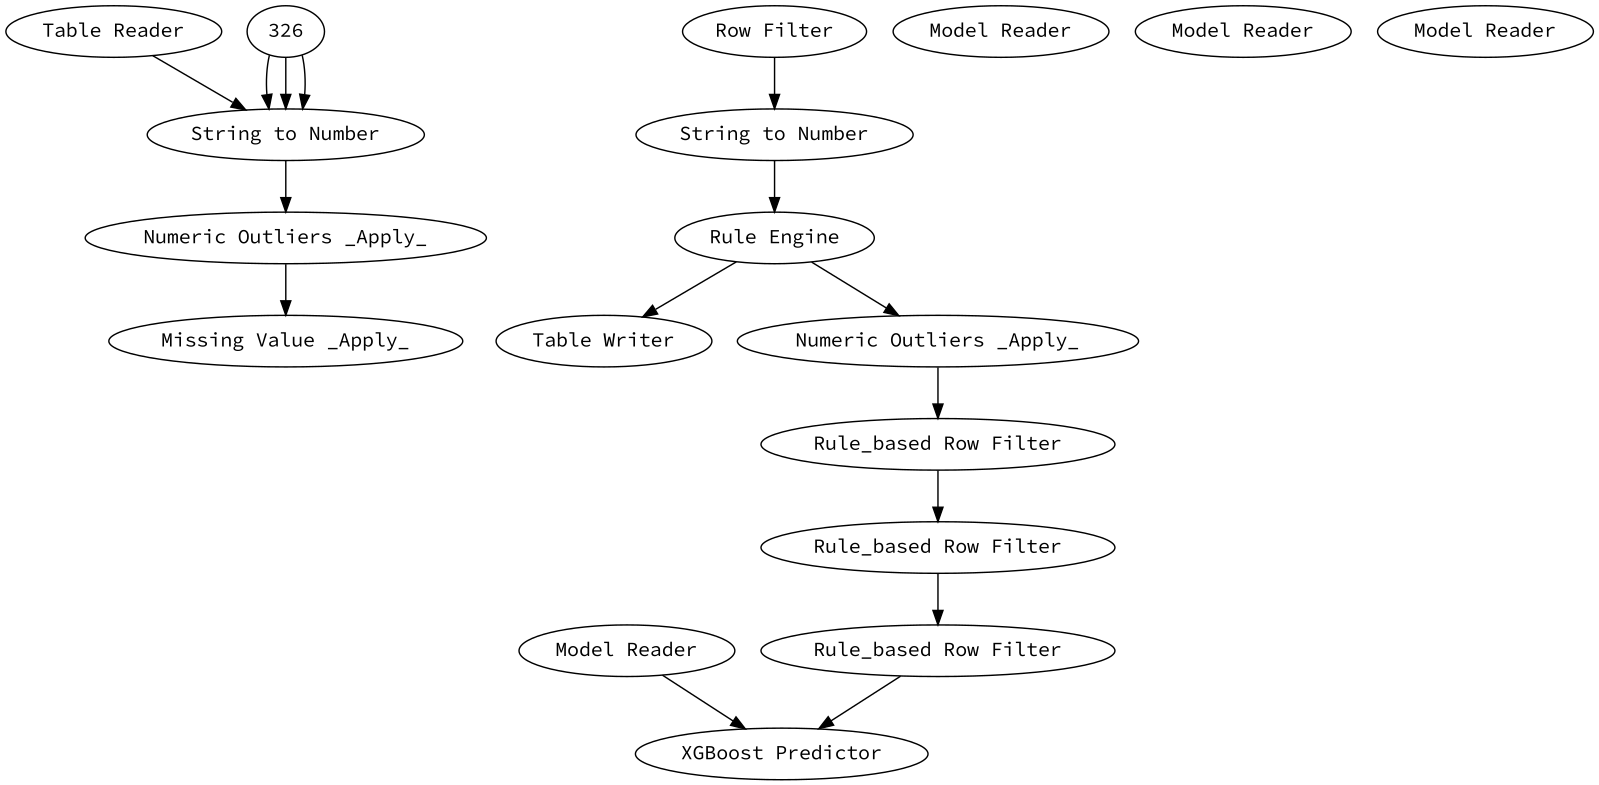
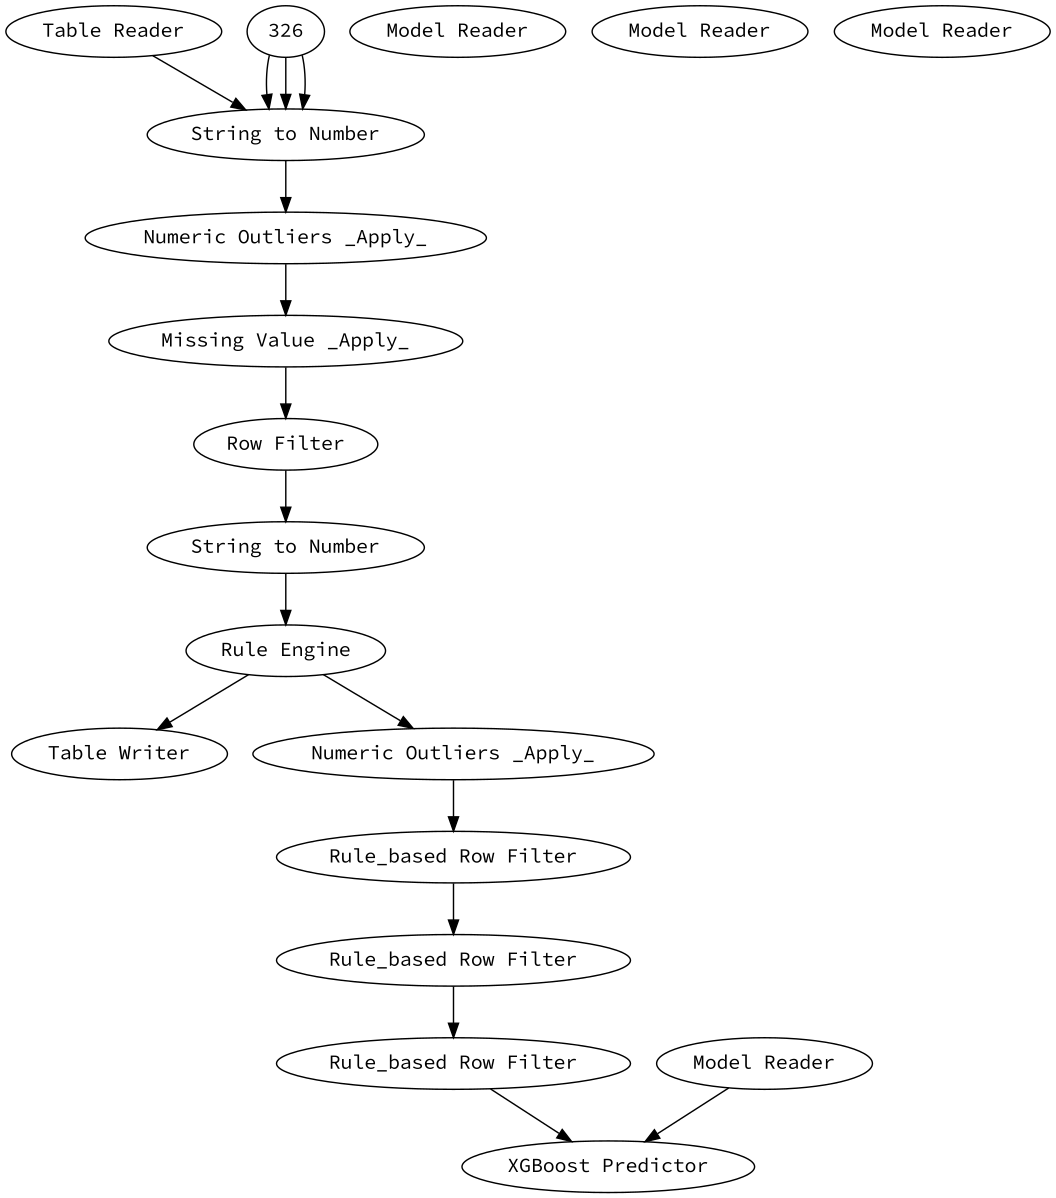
none -> (286, 386)
